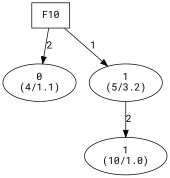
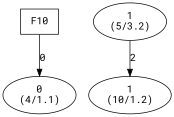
(83, 45) -> none
(50, 46) -> (43, 58)
(126, 156) -> (130, 95)
